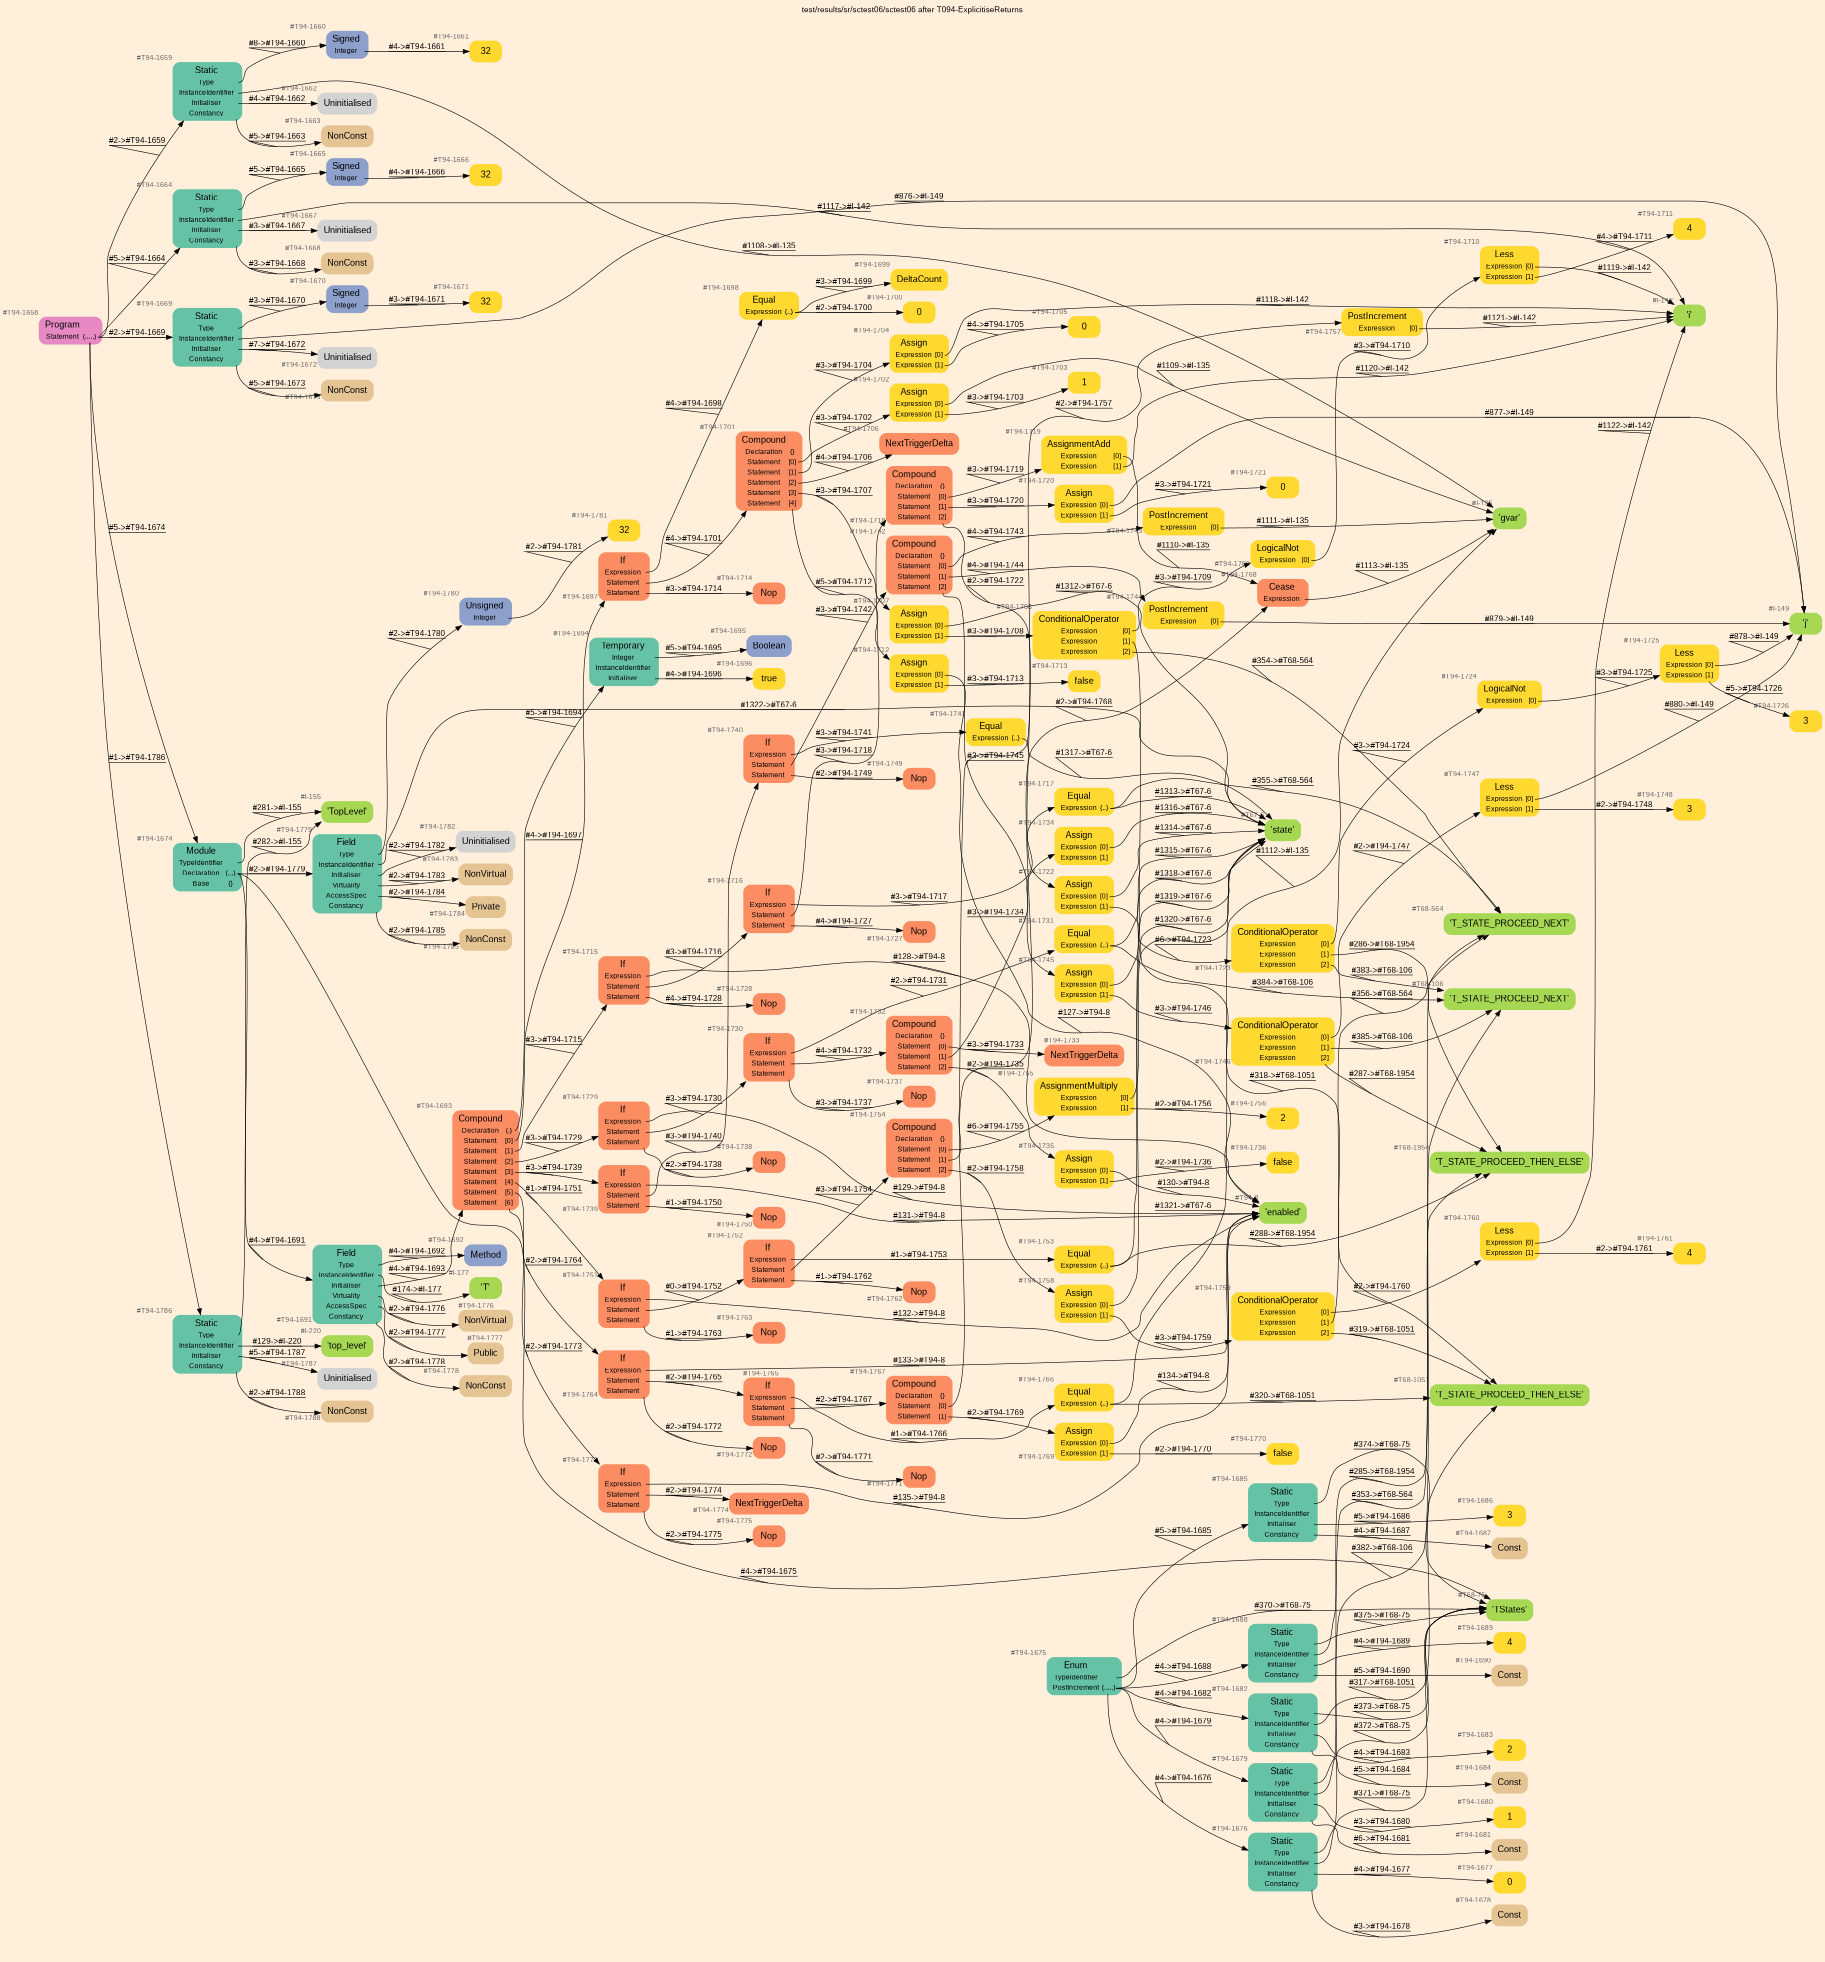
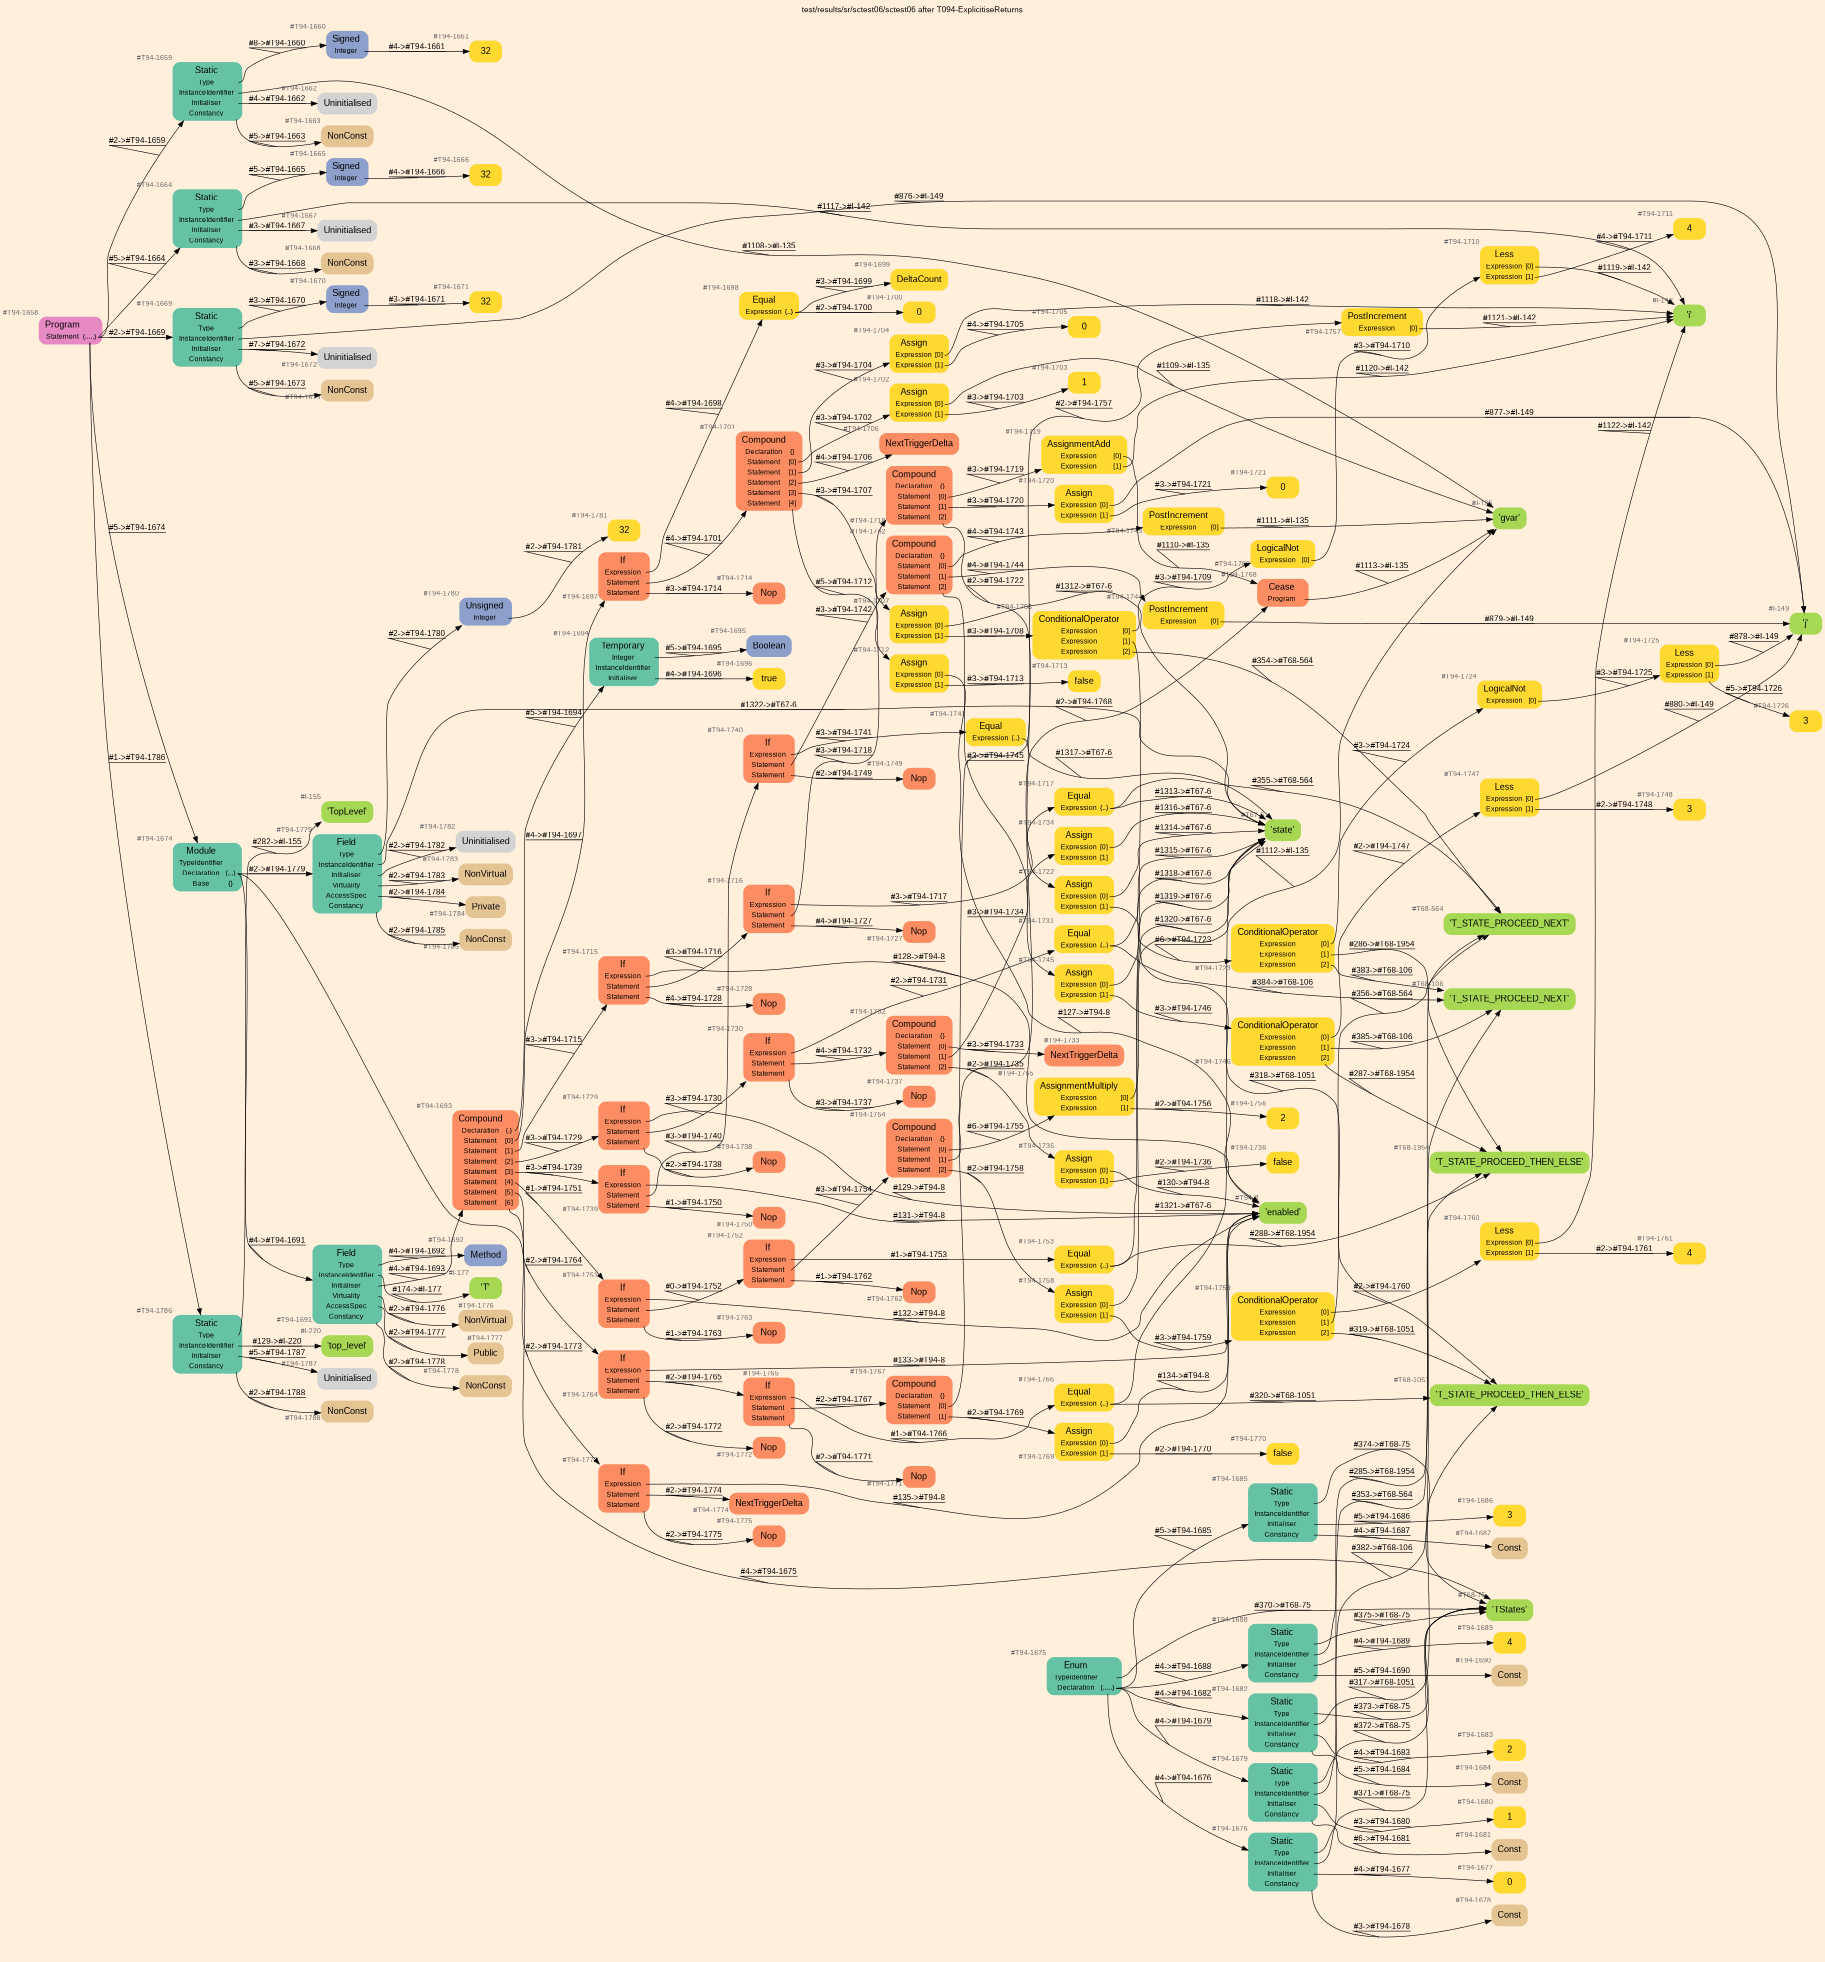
(1282, 599) -> (1282, 599)
(265, 825) -> none
(1076, 1688) -> (1076, 1688)
